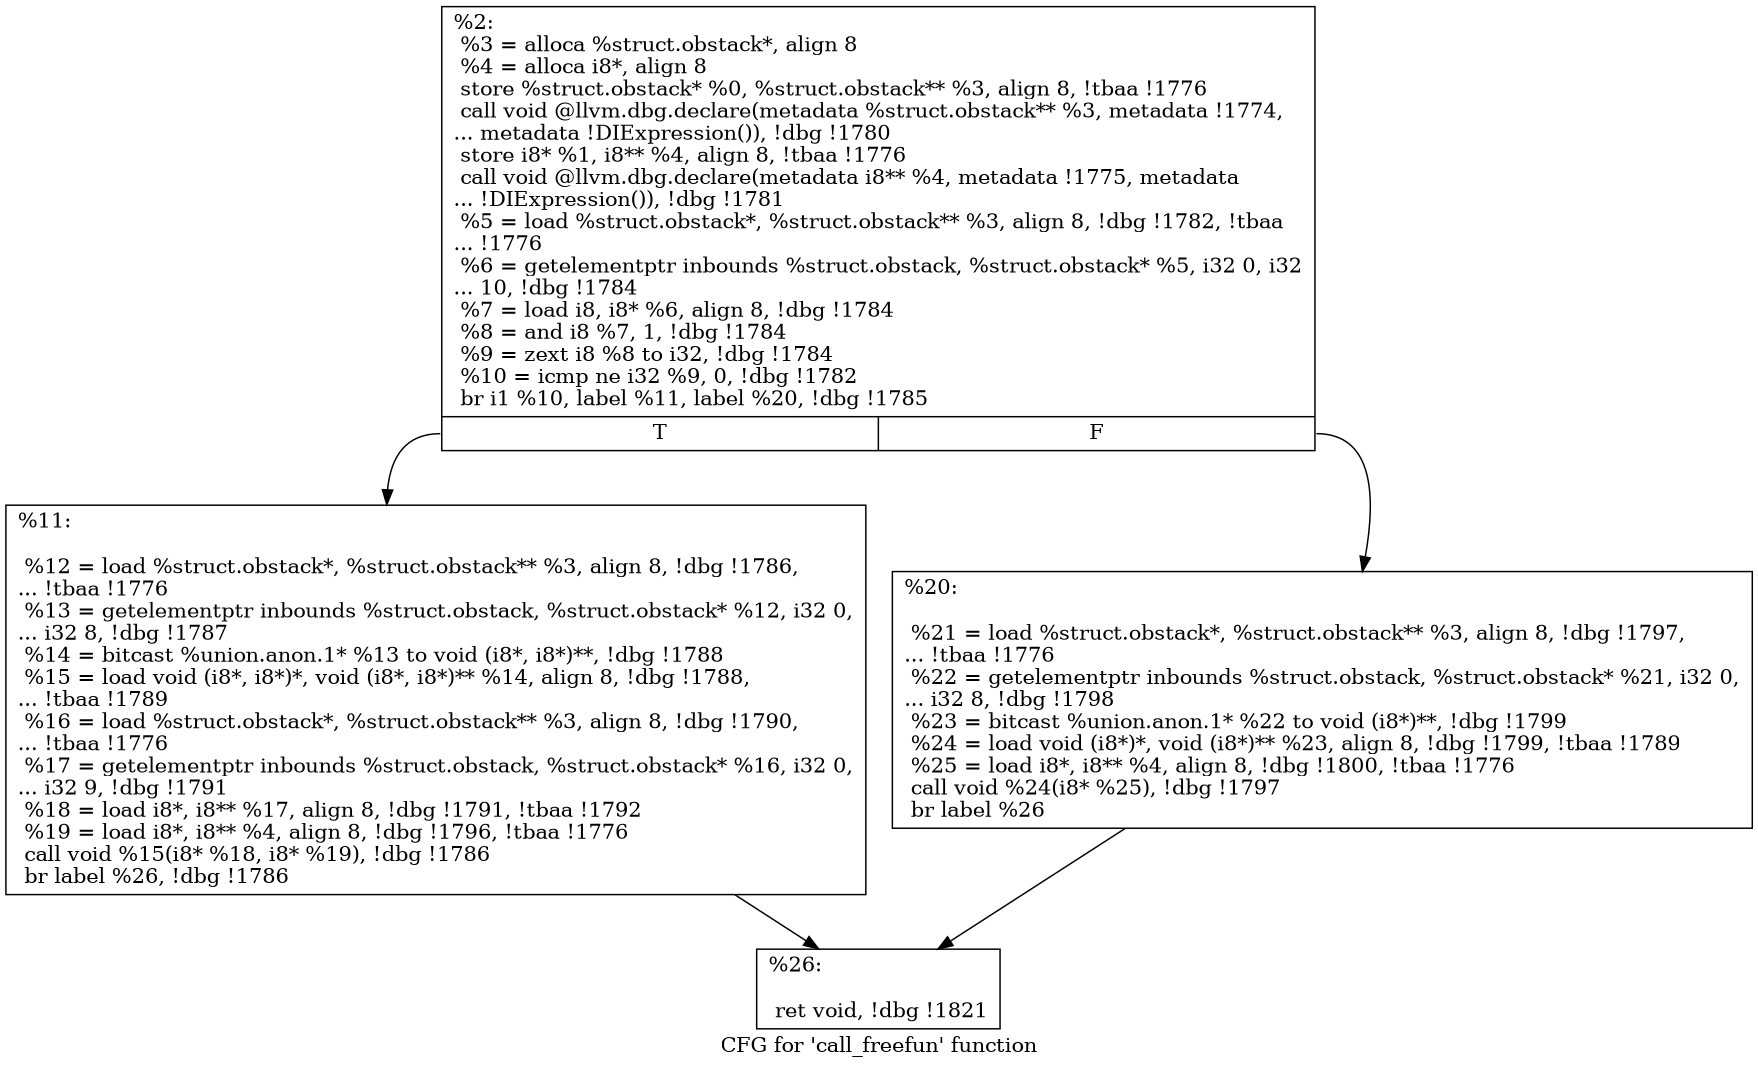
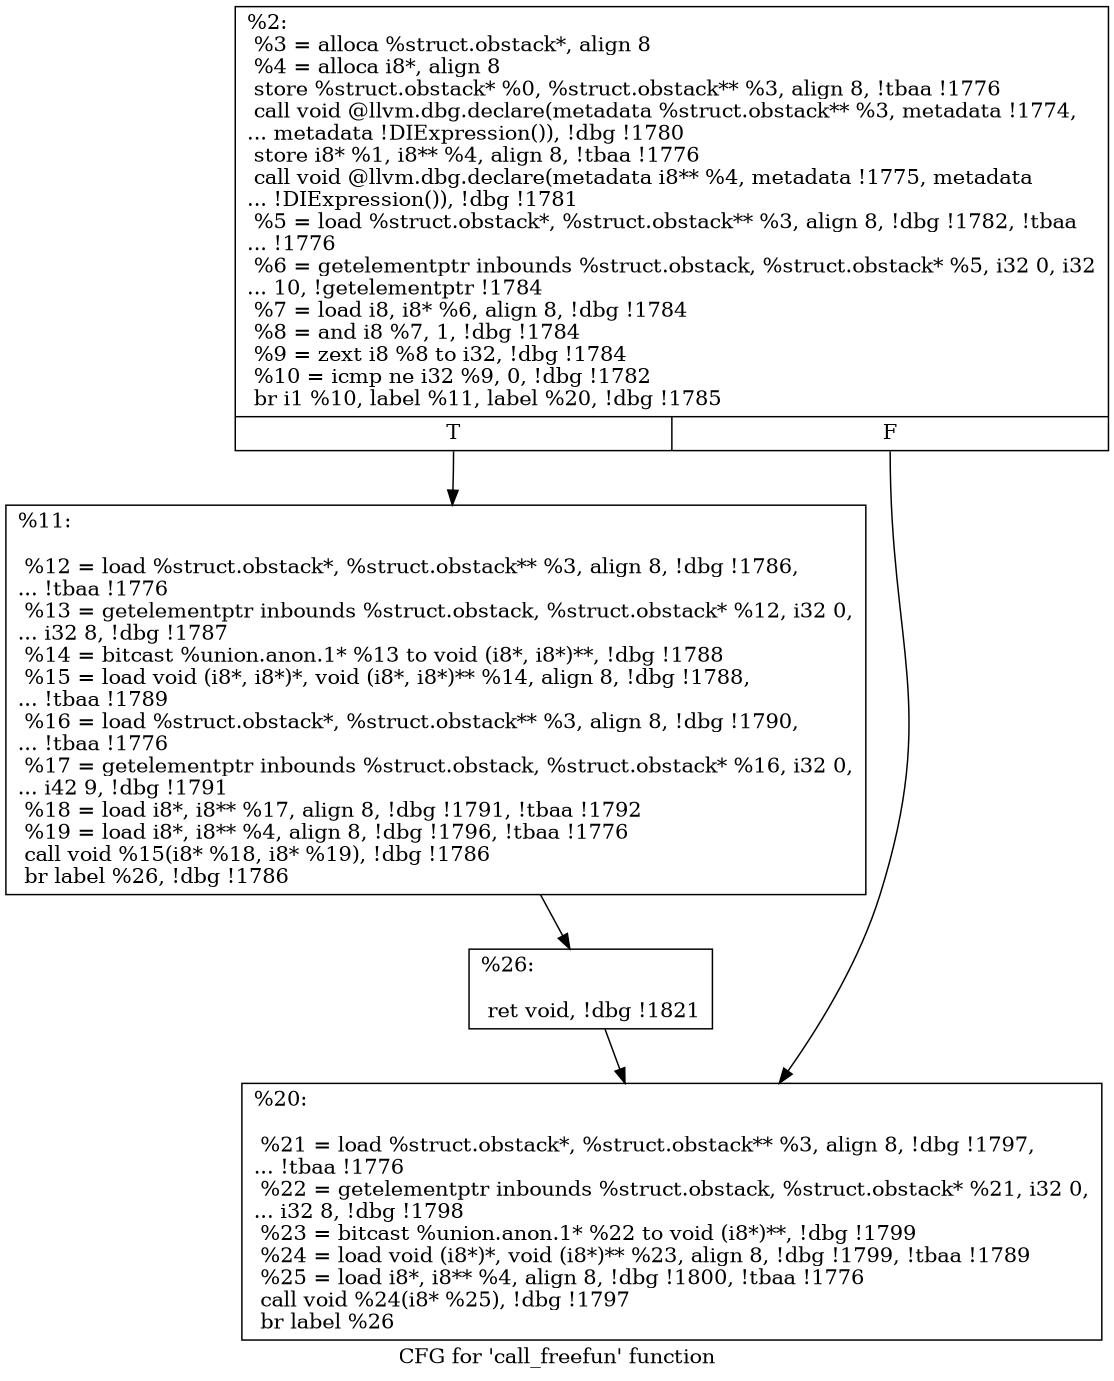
(546, 288) -> (395, 288)
(123, 788) -> (123, 788)
(1038, 885) -> (612, 1049)
